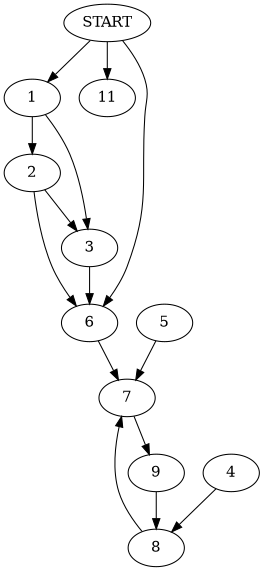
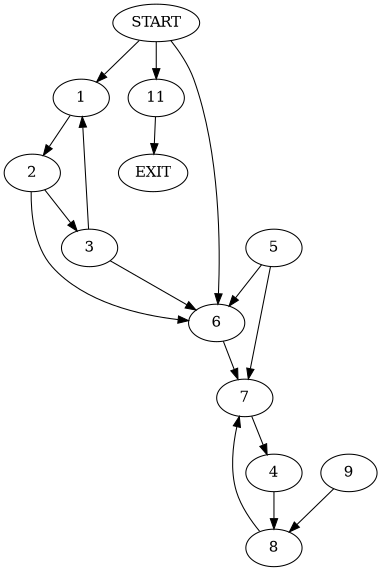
(73, 164) -> (86, 178)
none -> (153, 173)
none -> (249, 281)
(140, 431) -> (257, 431)
